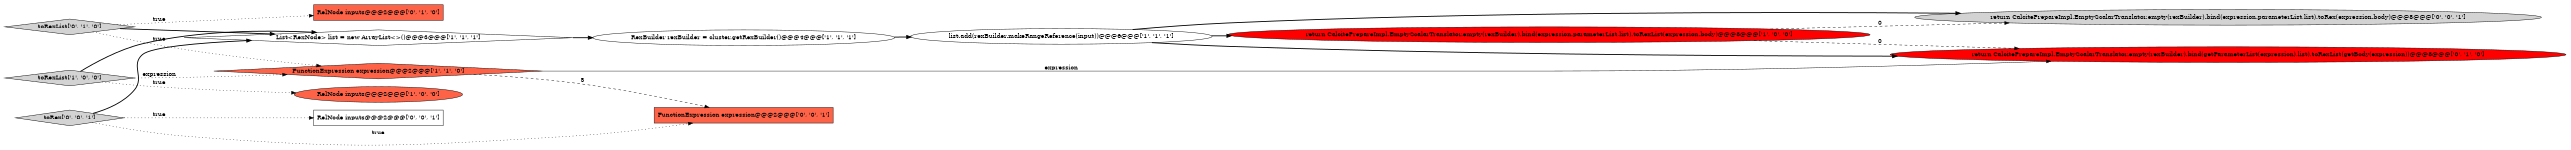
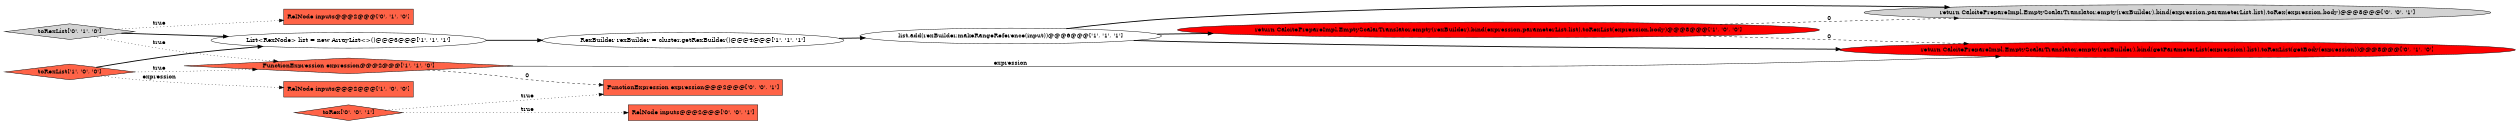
(378, 38) -> (349, 40)
(151, 51) -> none
(159, 74) -> (159, 68)
(70, 78) -> (70, 72)
(583, 80) -> (528, 76)
(159, 83) -> (159, 77)
(378, 94) -> (349, 89)
(70, 118) -> (349, 113)
(378, 118) -> (693, 113)
